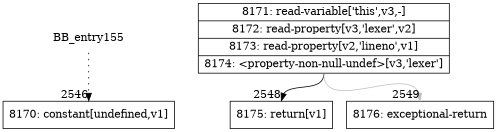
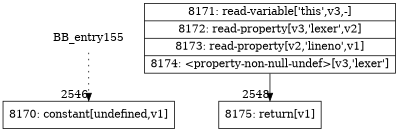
(420, 115) -> none
